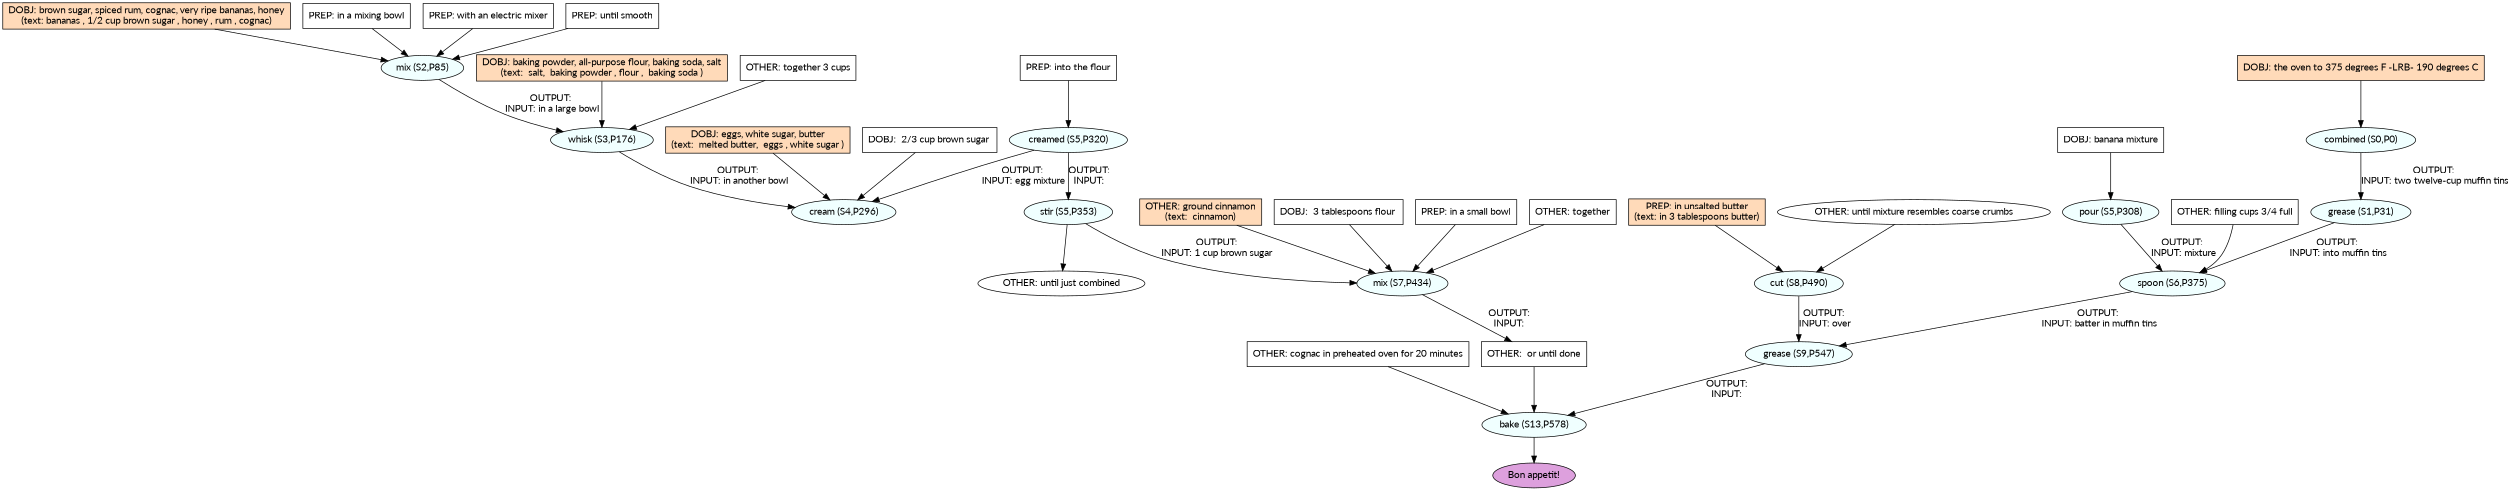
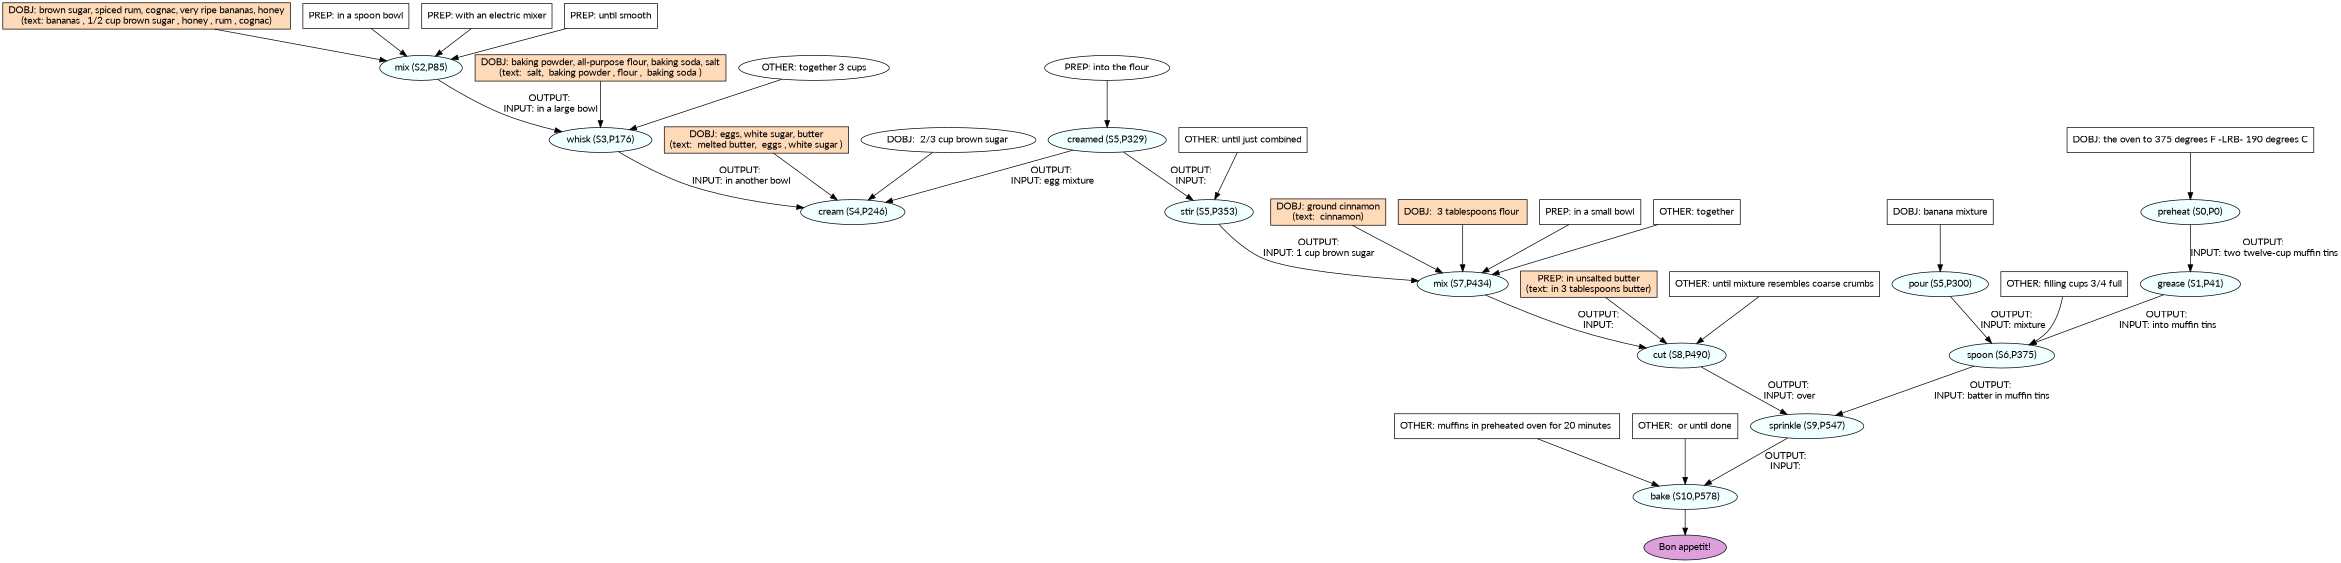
(357, 16) -> (356, 16)
(798, 68) -> (814, 68)
(1068, 68) -> (1107, 68)
(2361, 68) -> (2190, 140)
(930, 140) -> (948, 140)
(1068, 140) -> (1107, 140)
(2361, 140) -> (2190, 212)
(844, 212) -> (853, 212)
(1201, 212) -> (1328, 212)
(1339, 212) -> (1463, 212)
(1914, 212) -> (1775, 284)
(2111, 212) -> (1940, 284)
(2361, 212) -> (2190, 284)
(1065, 244) -> (1227, 173)
(1061, 283) -> (1243, 140)
(1464, 317) -> (1561, 325)
(1358, 354) -> (1507, 426)
(1799, 354) -> (1807, 426)
(1534, 425) -> (1685, 497)
